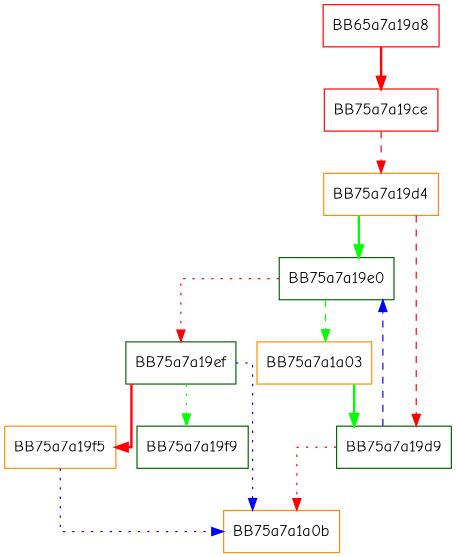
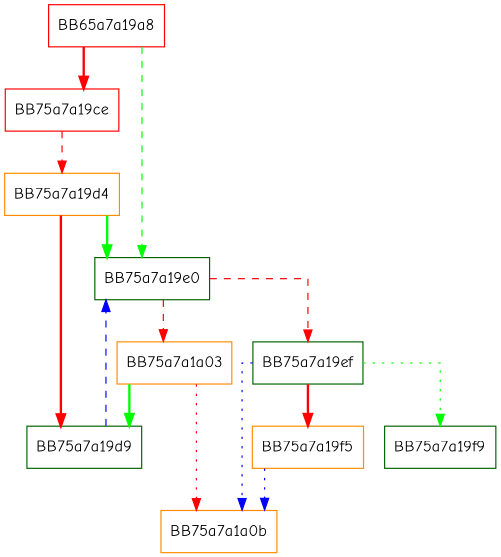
none -> (142, 146)
(204, 279) -> (285, 279)
(325, 315) -> (163, 315)
(416, 315) -> (61, 315)
(297, 453) -> (196, 441)
